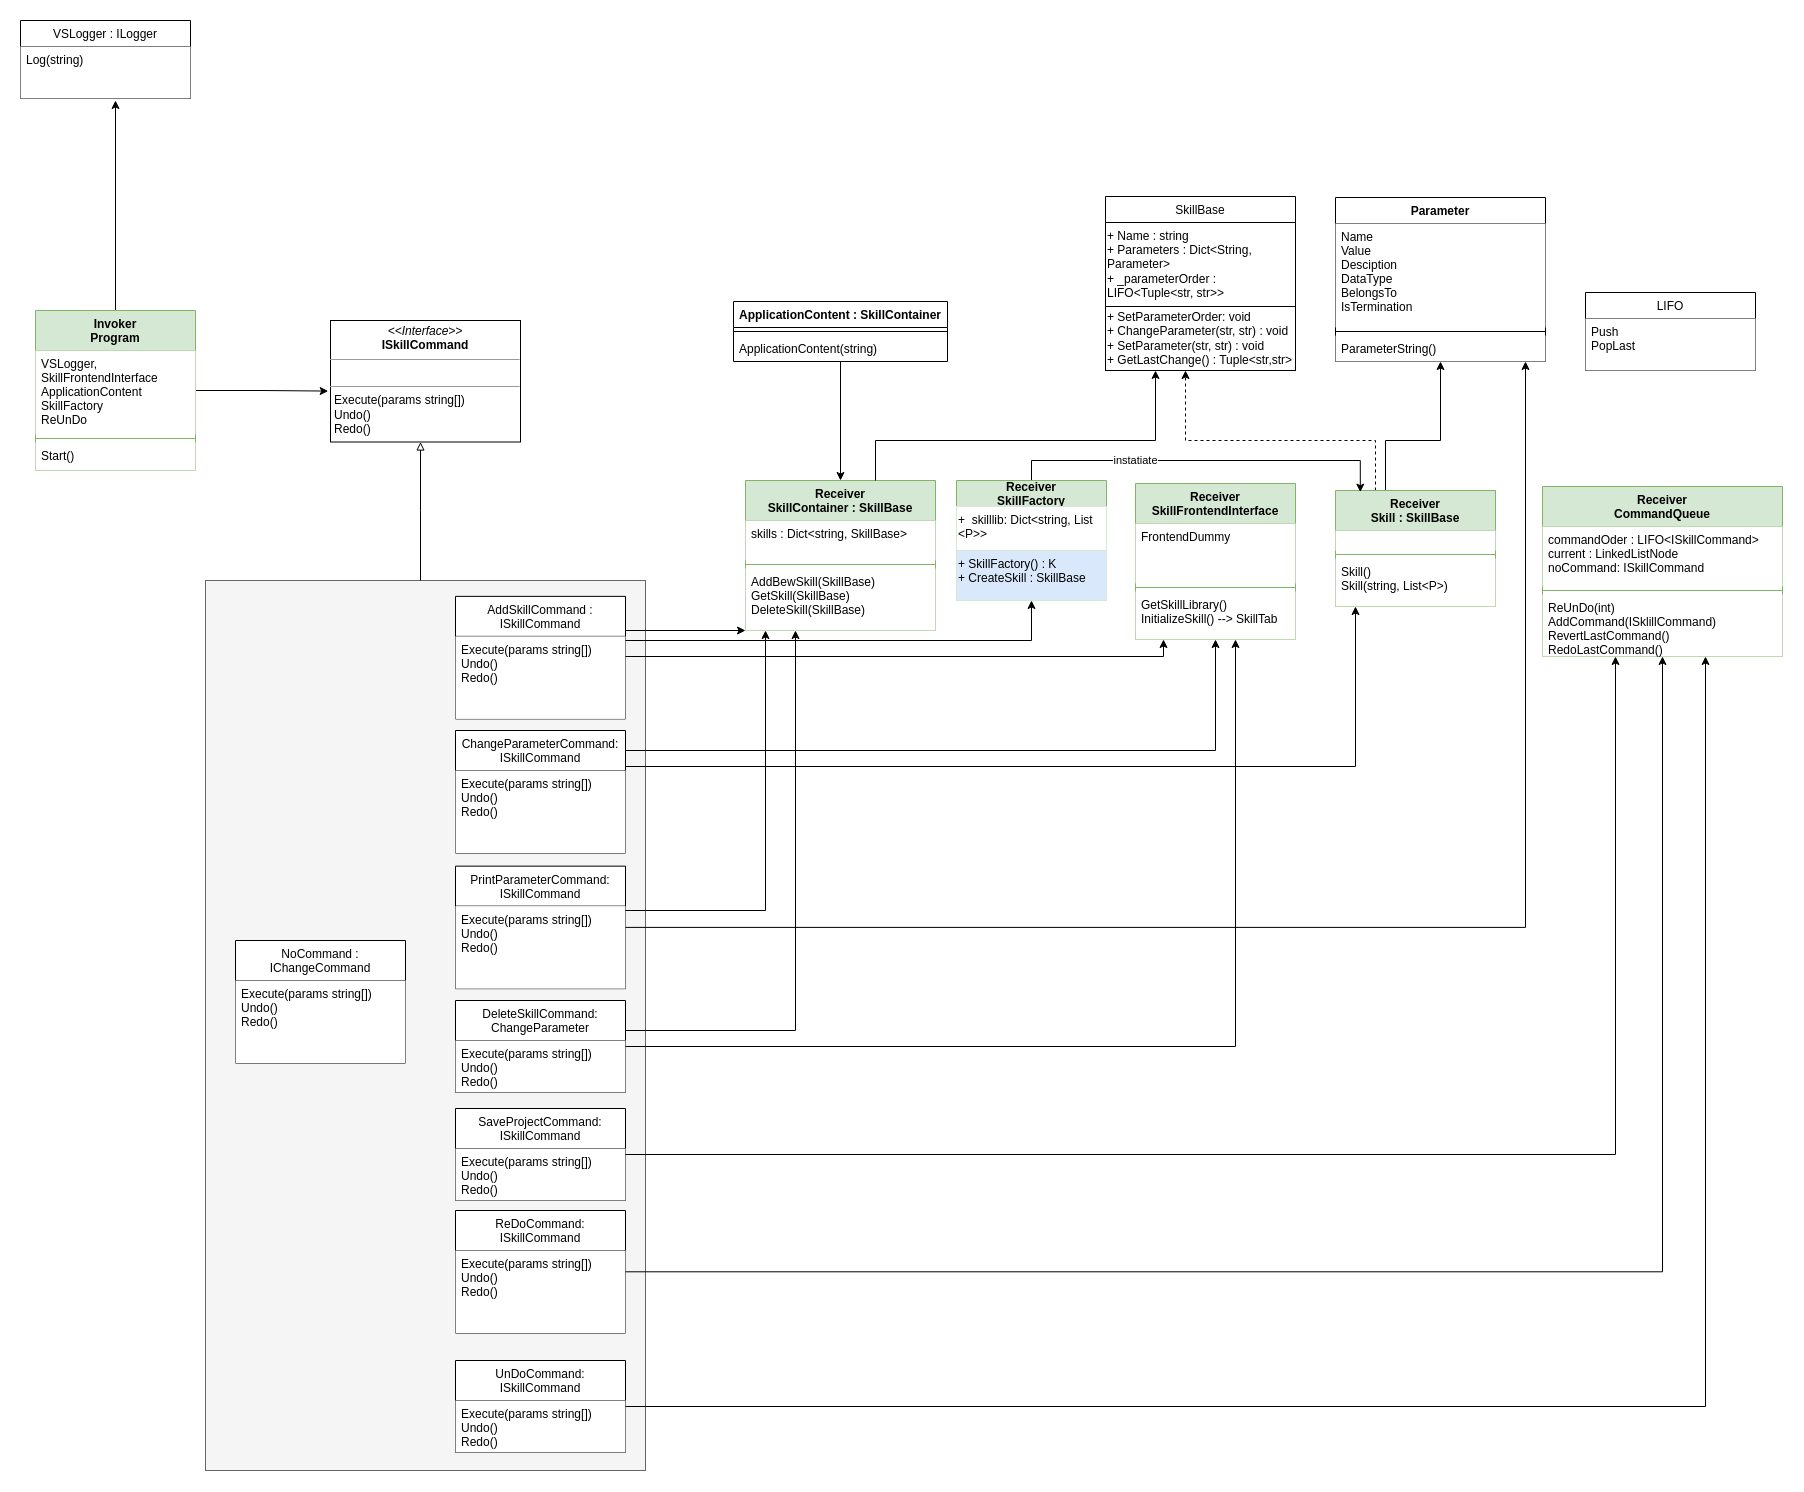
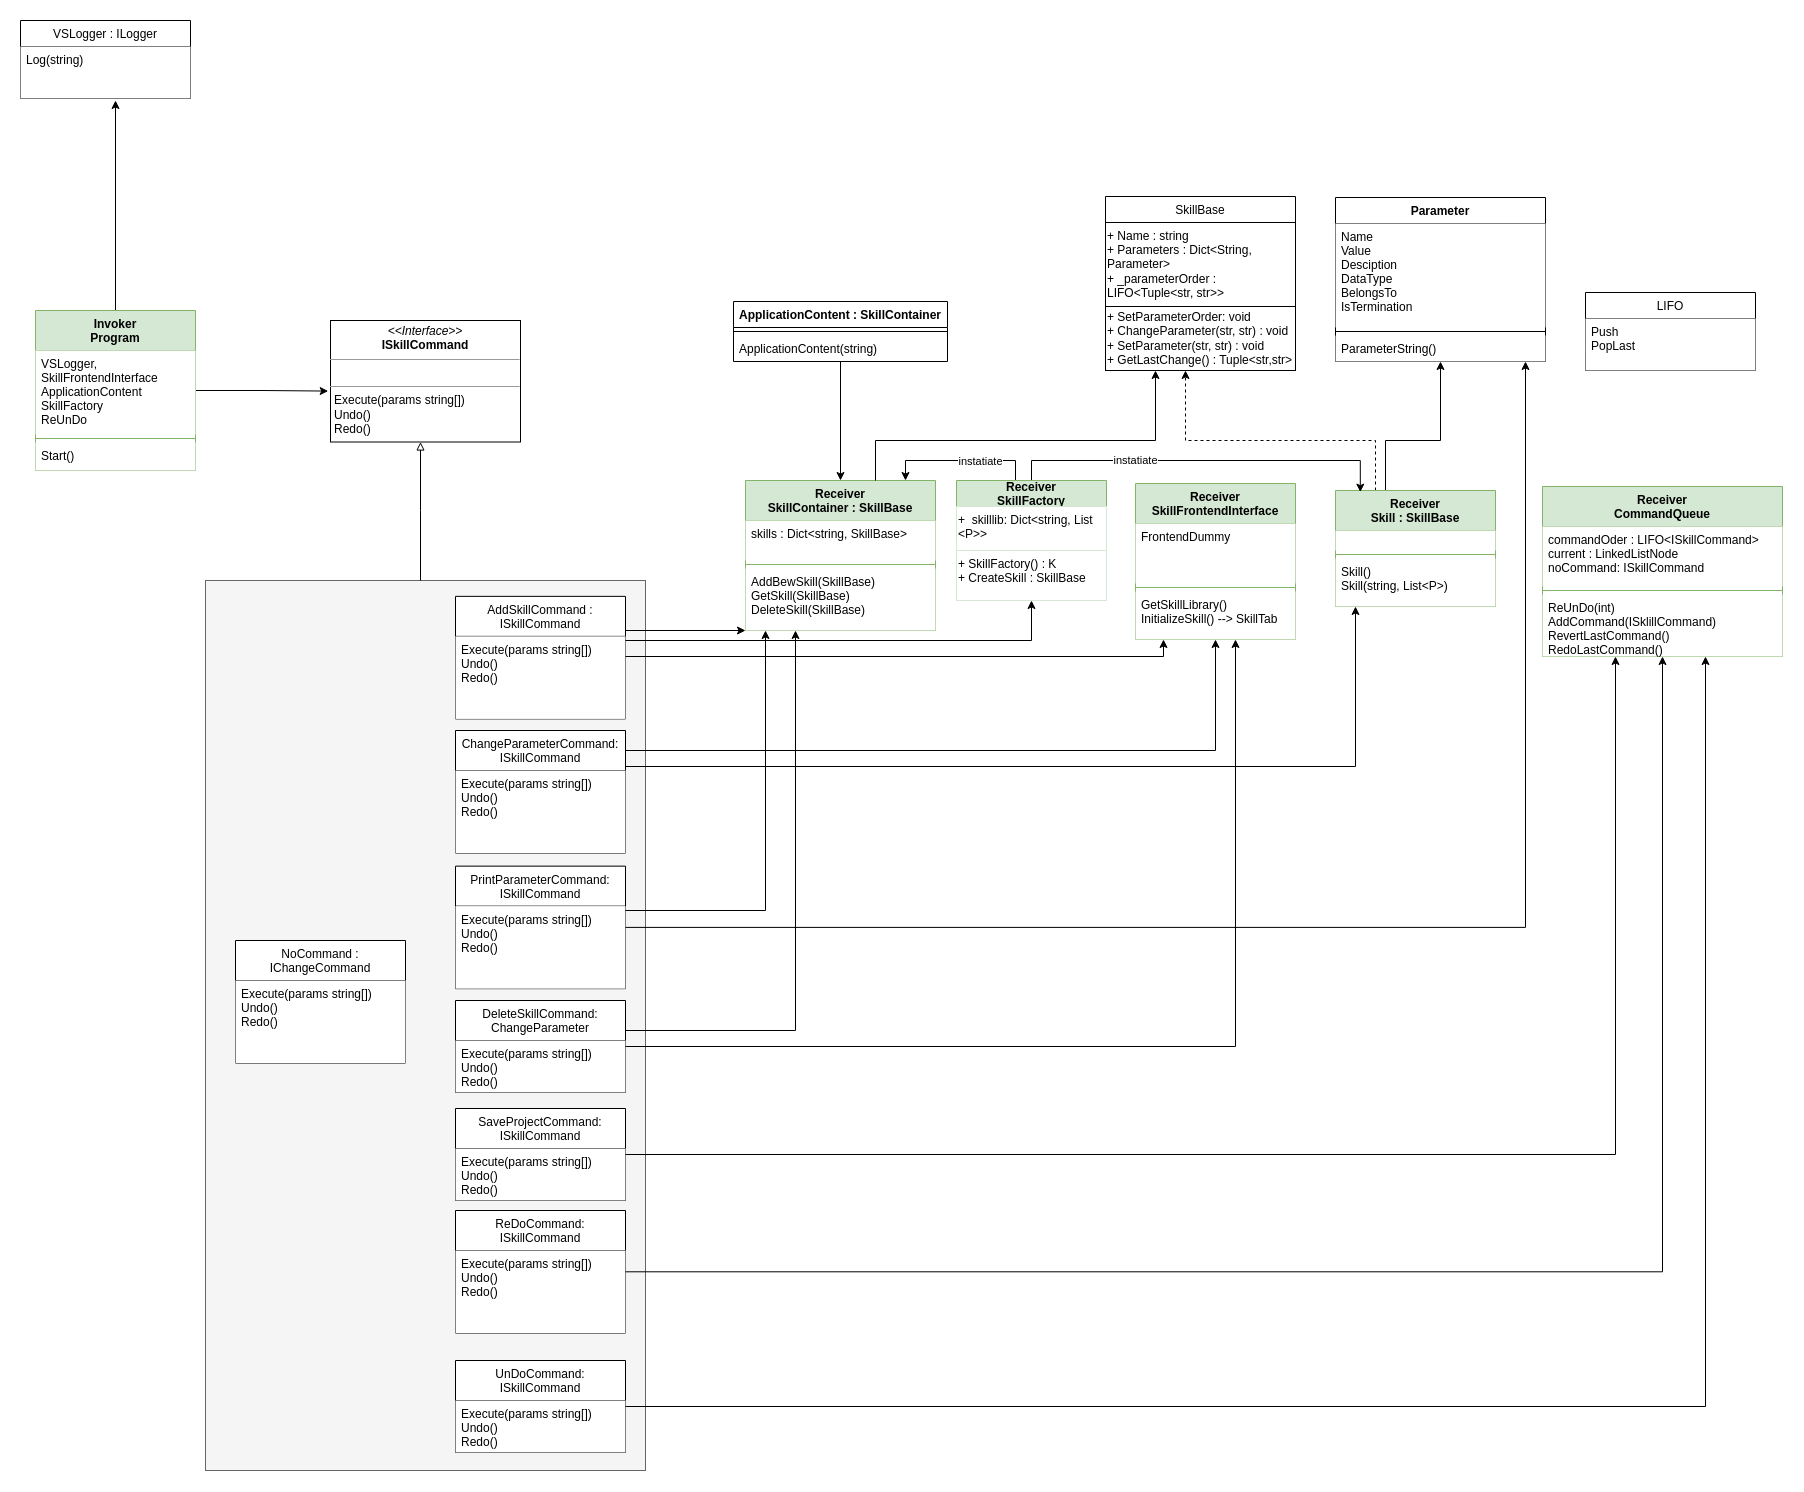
none -> (965, 461)
(1032, 576) -> (1032, 576)
